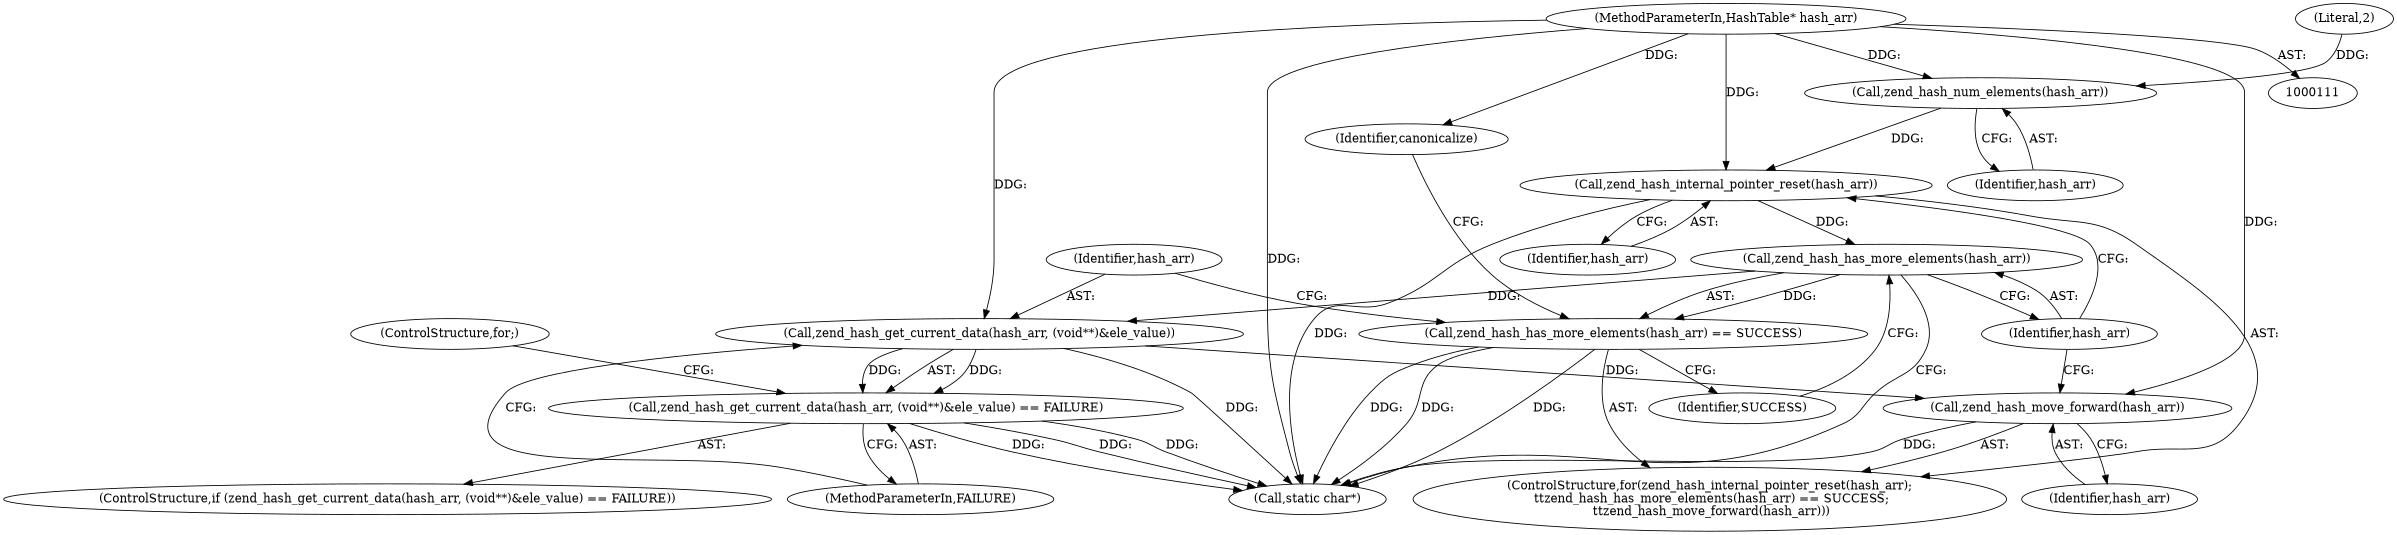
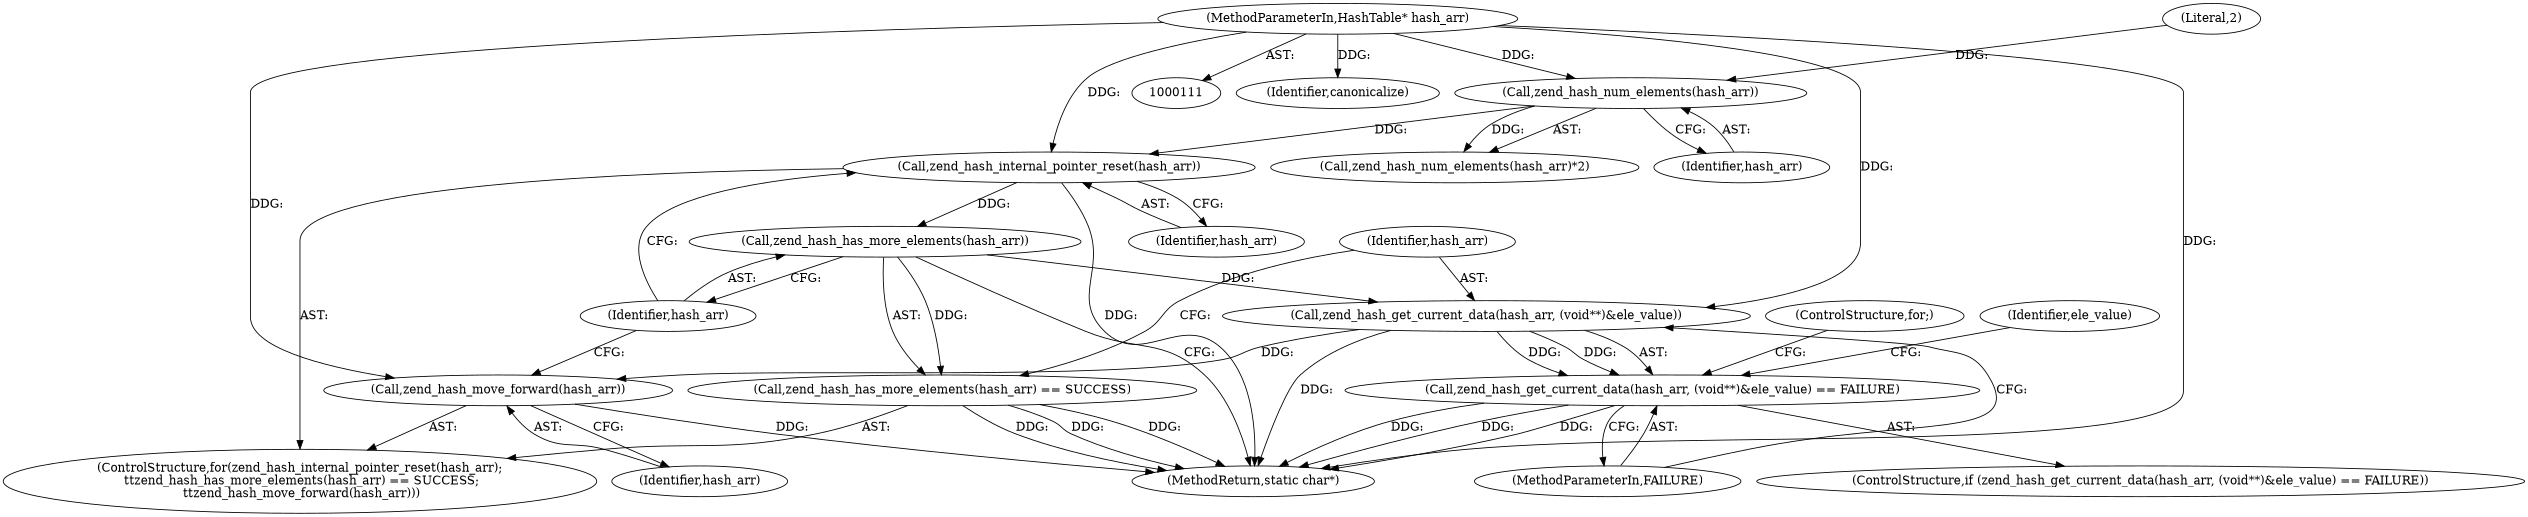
none -> (1455, 167)
(1466, 247) -> none
none -> (2070, 316)
(1742, 408) -> none
(1308, 499) -> (1253, 481)
